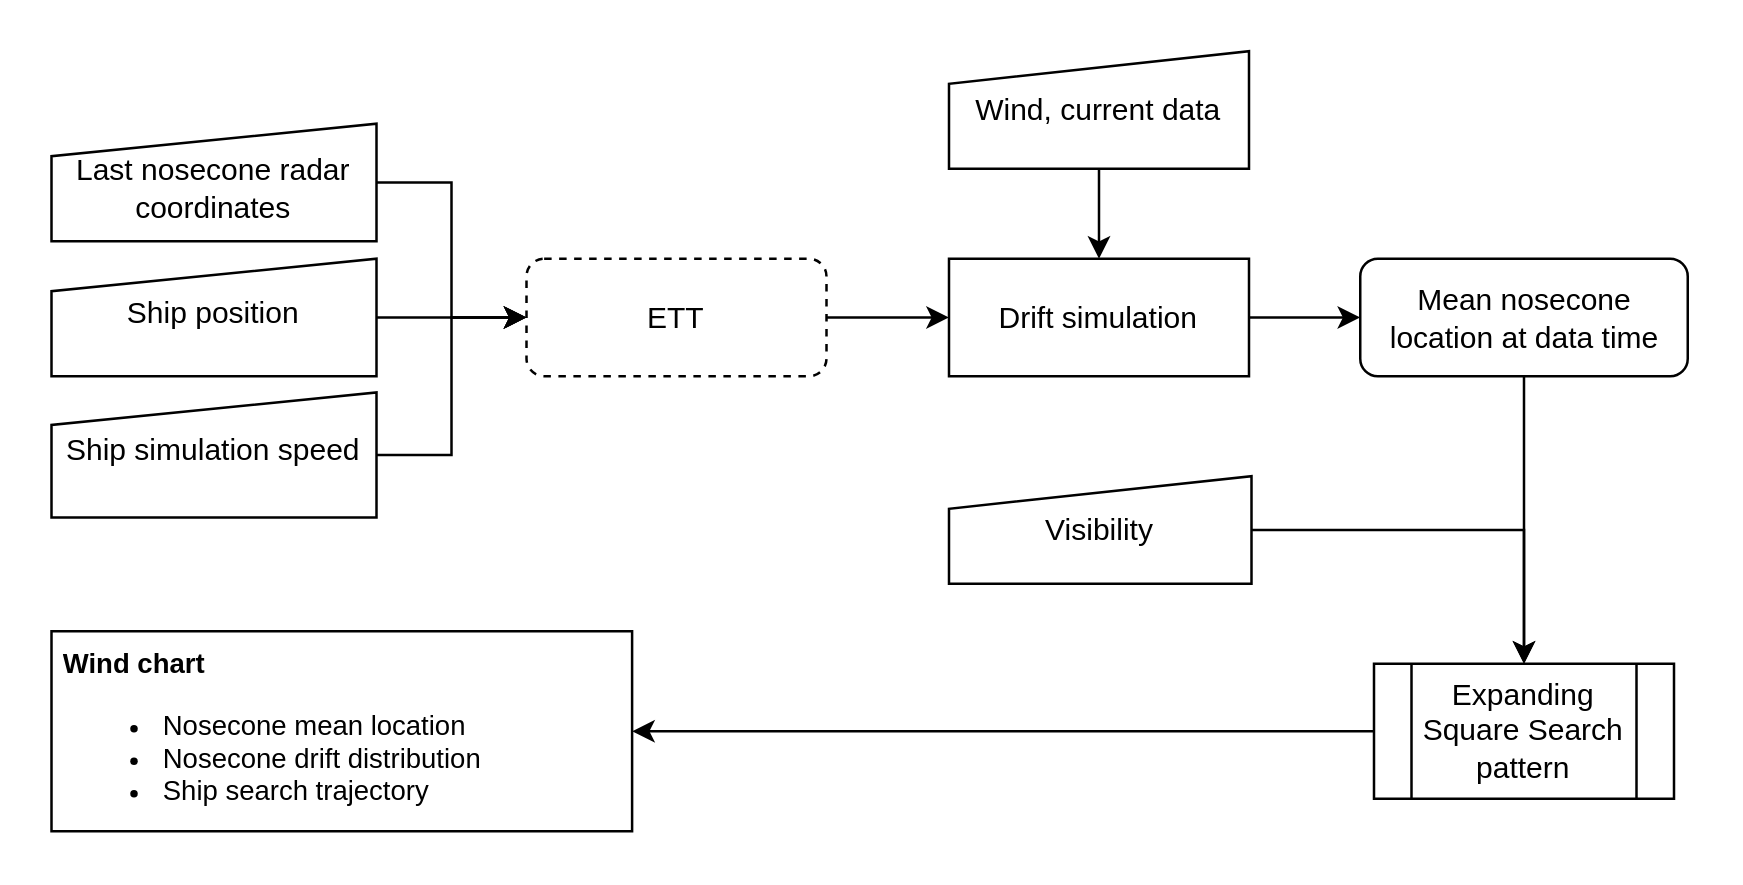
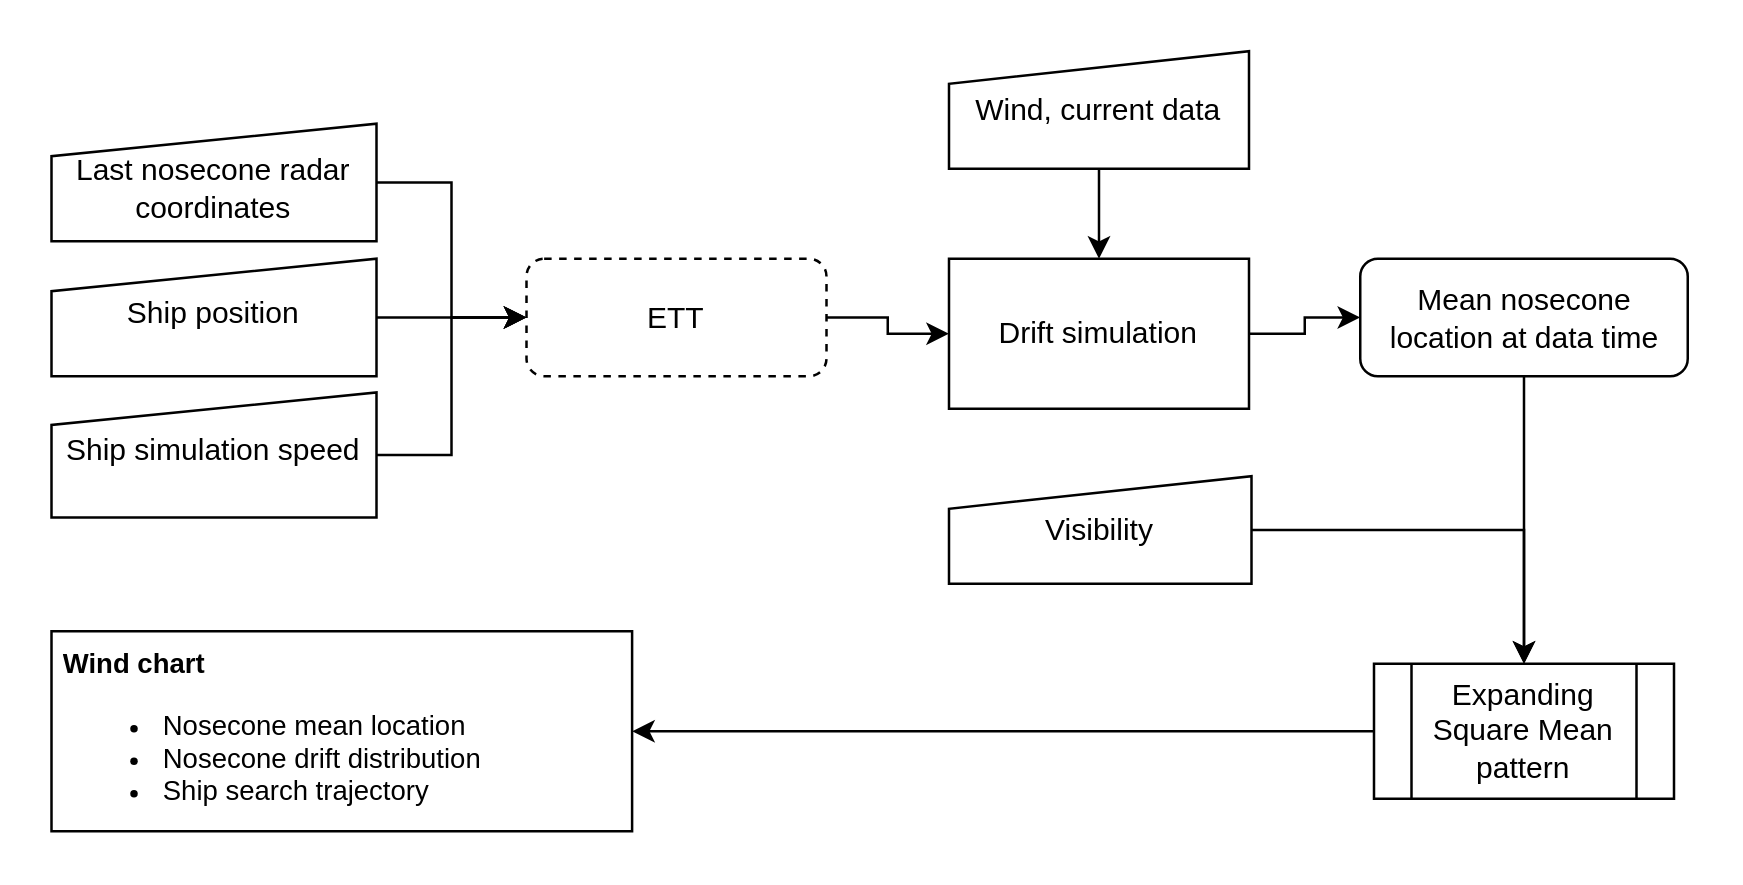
(1099, 318) -> (1099, 334)
(1524, 731) -> (1524, 731)
